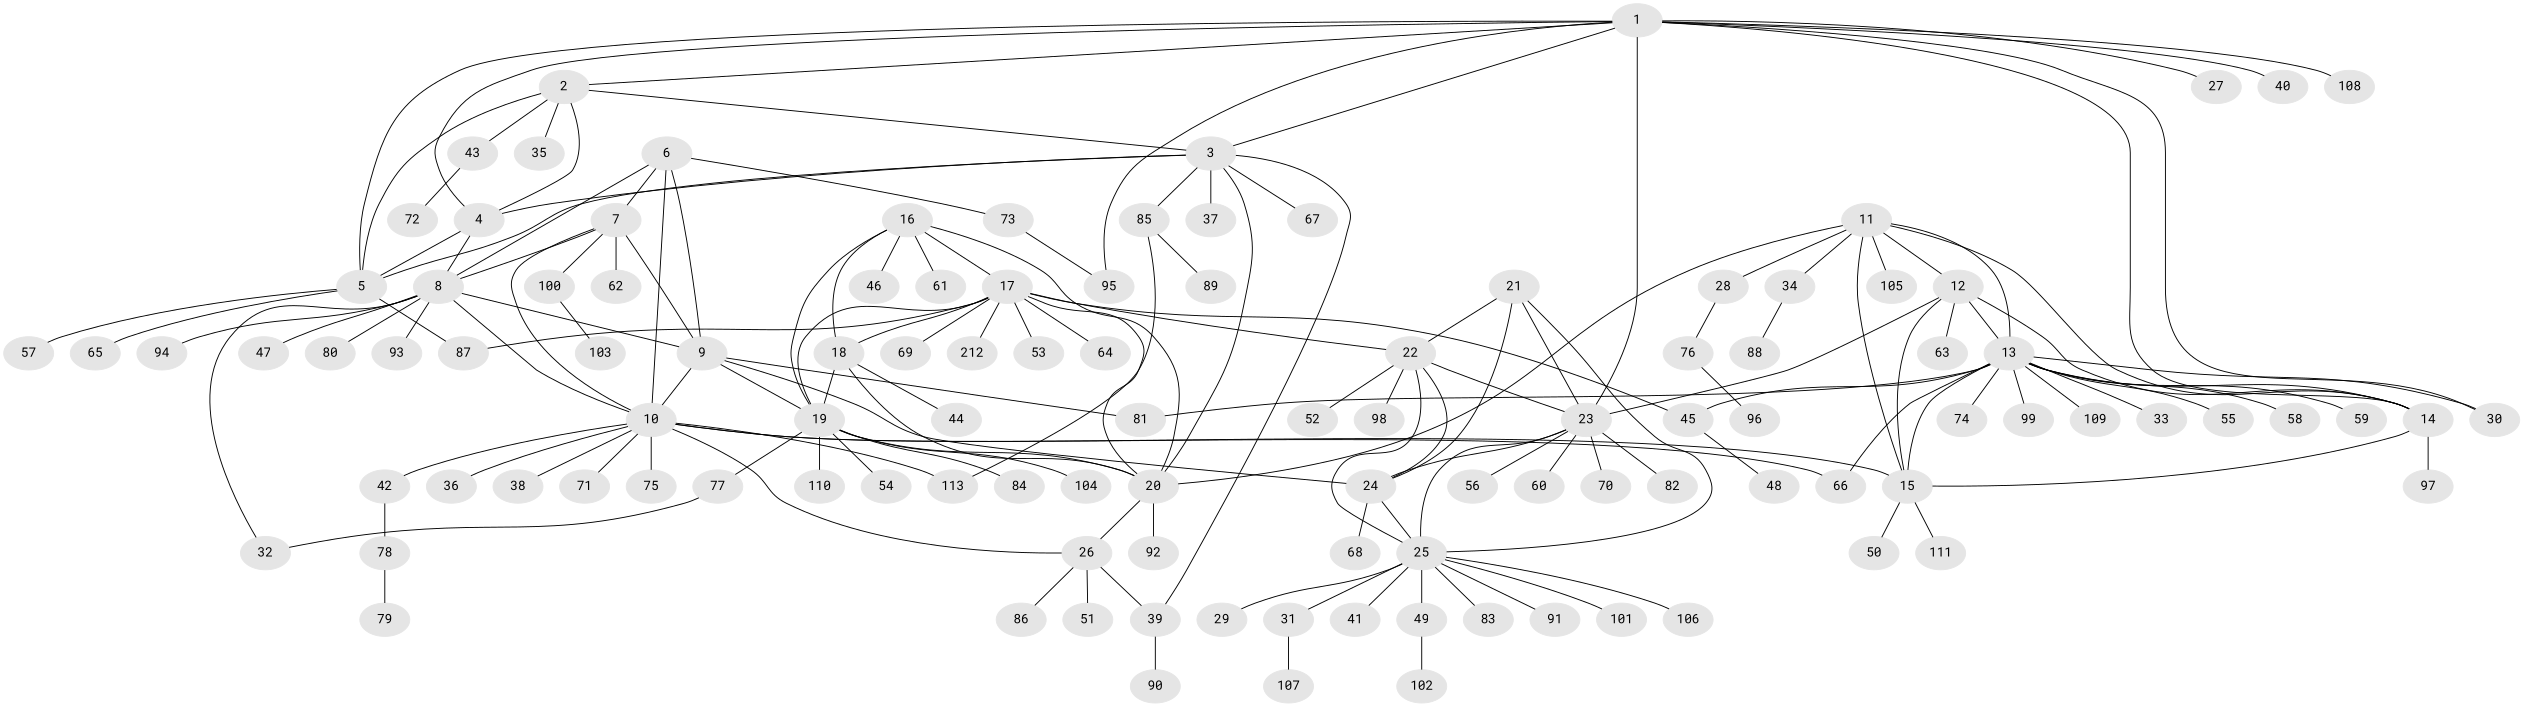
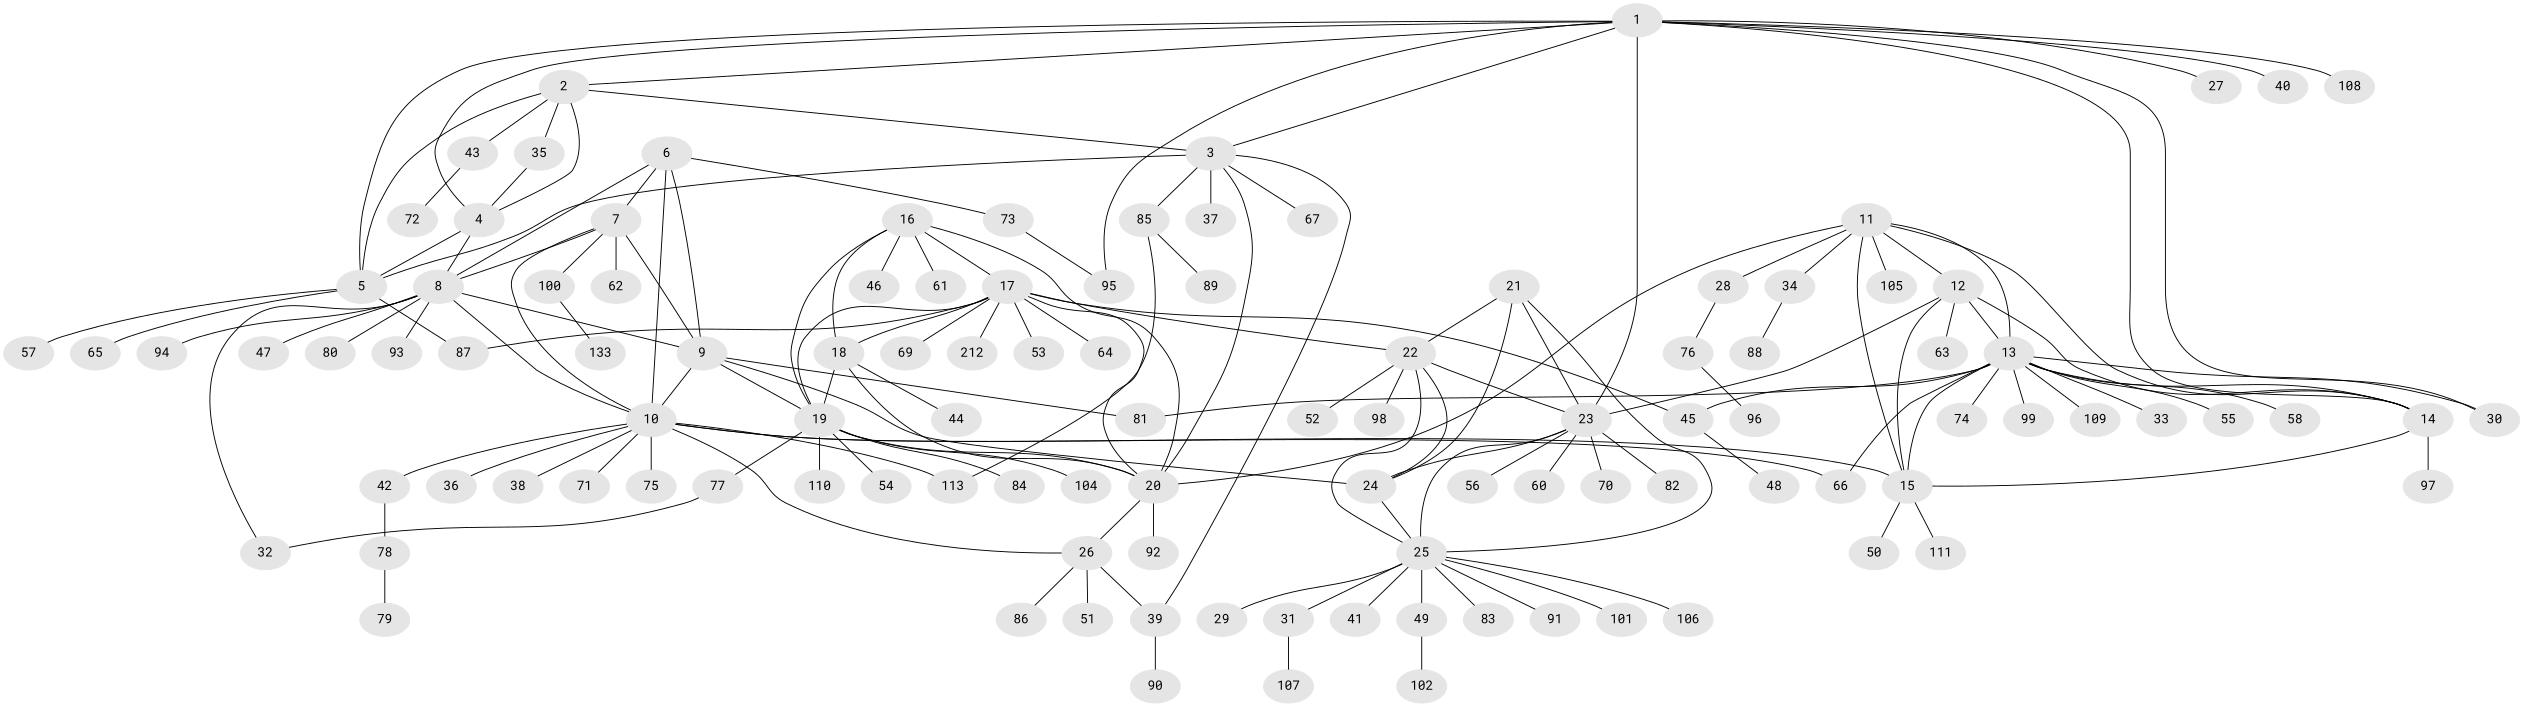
(843, 173) -> (509, 187)
(600, 353) -> (600, 353)
(2362, 420) -> none
(1355, 553) -> none
